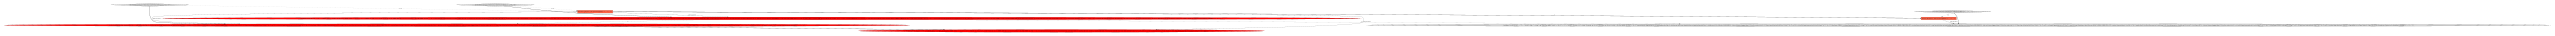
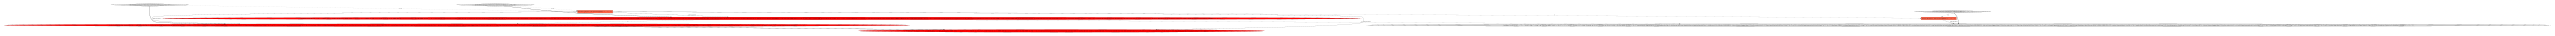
(1267, 14) -> (1267, 14)
